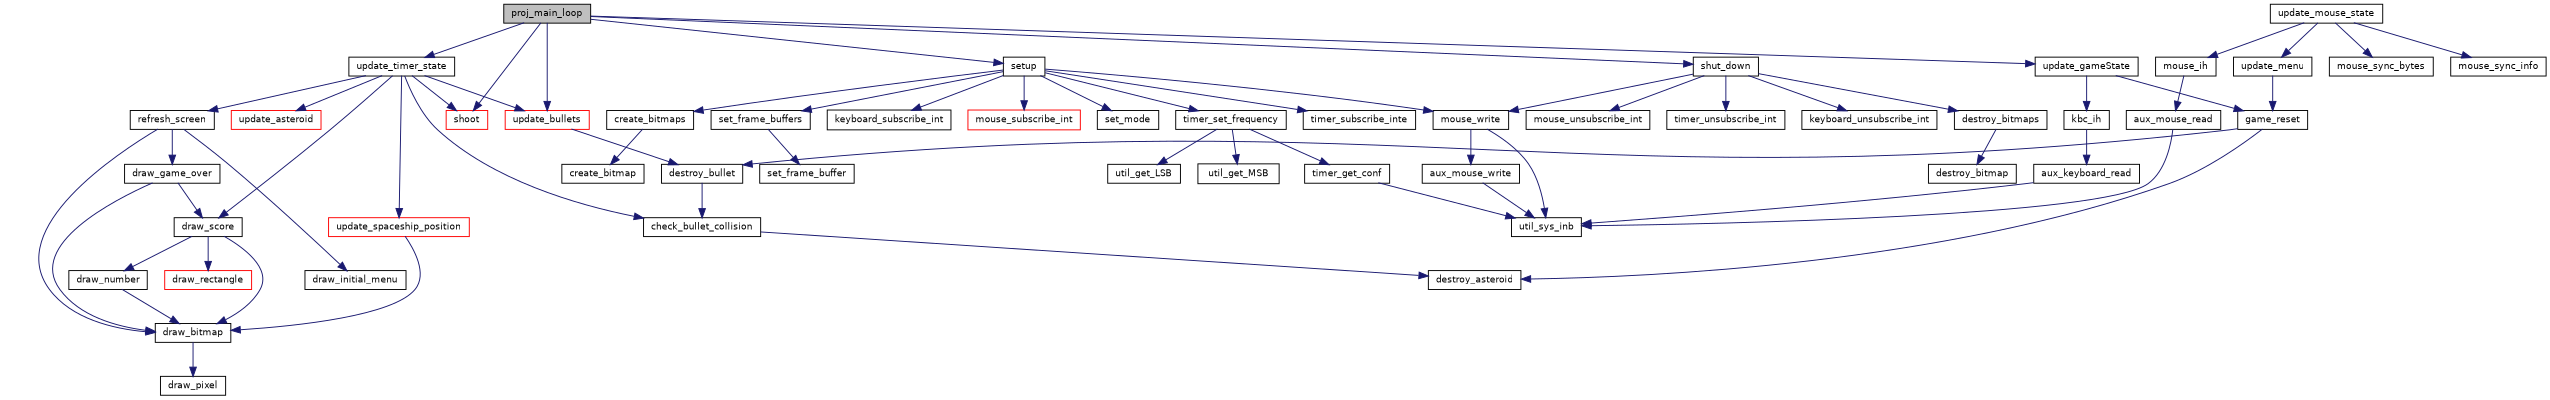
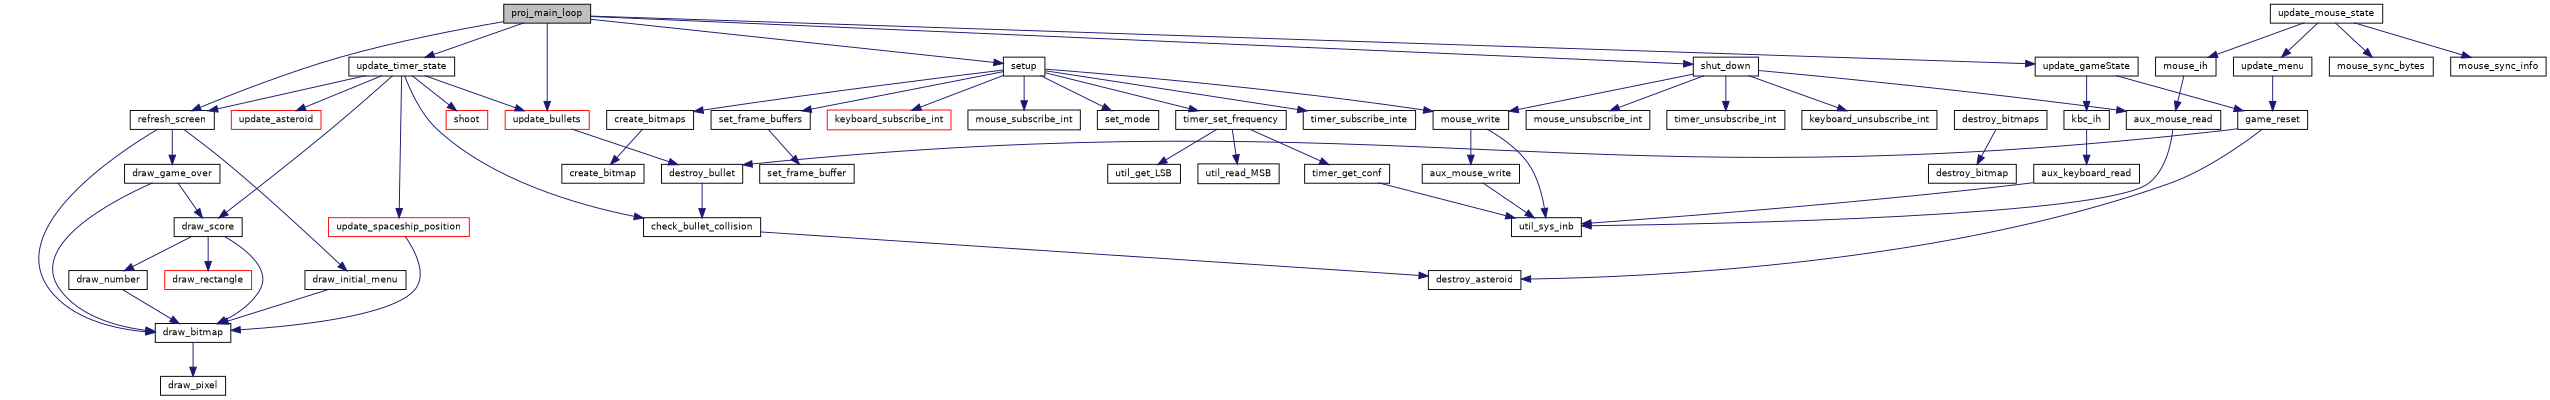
(510, 63) -> (349, 55)
(1853, 91) -> (1938, 89)
(889, 120) -> (889, 120)
(1024, 120) -> (1024, 120)
(1239, 174) -> (1239, 174)
none -> (279, 305)
